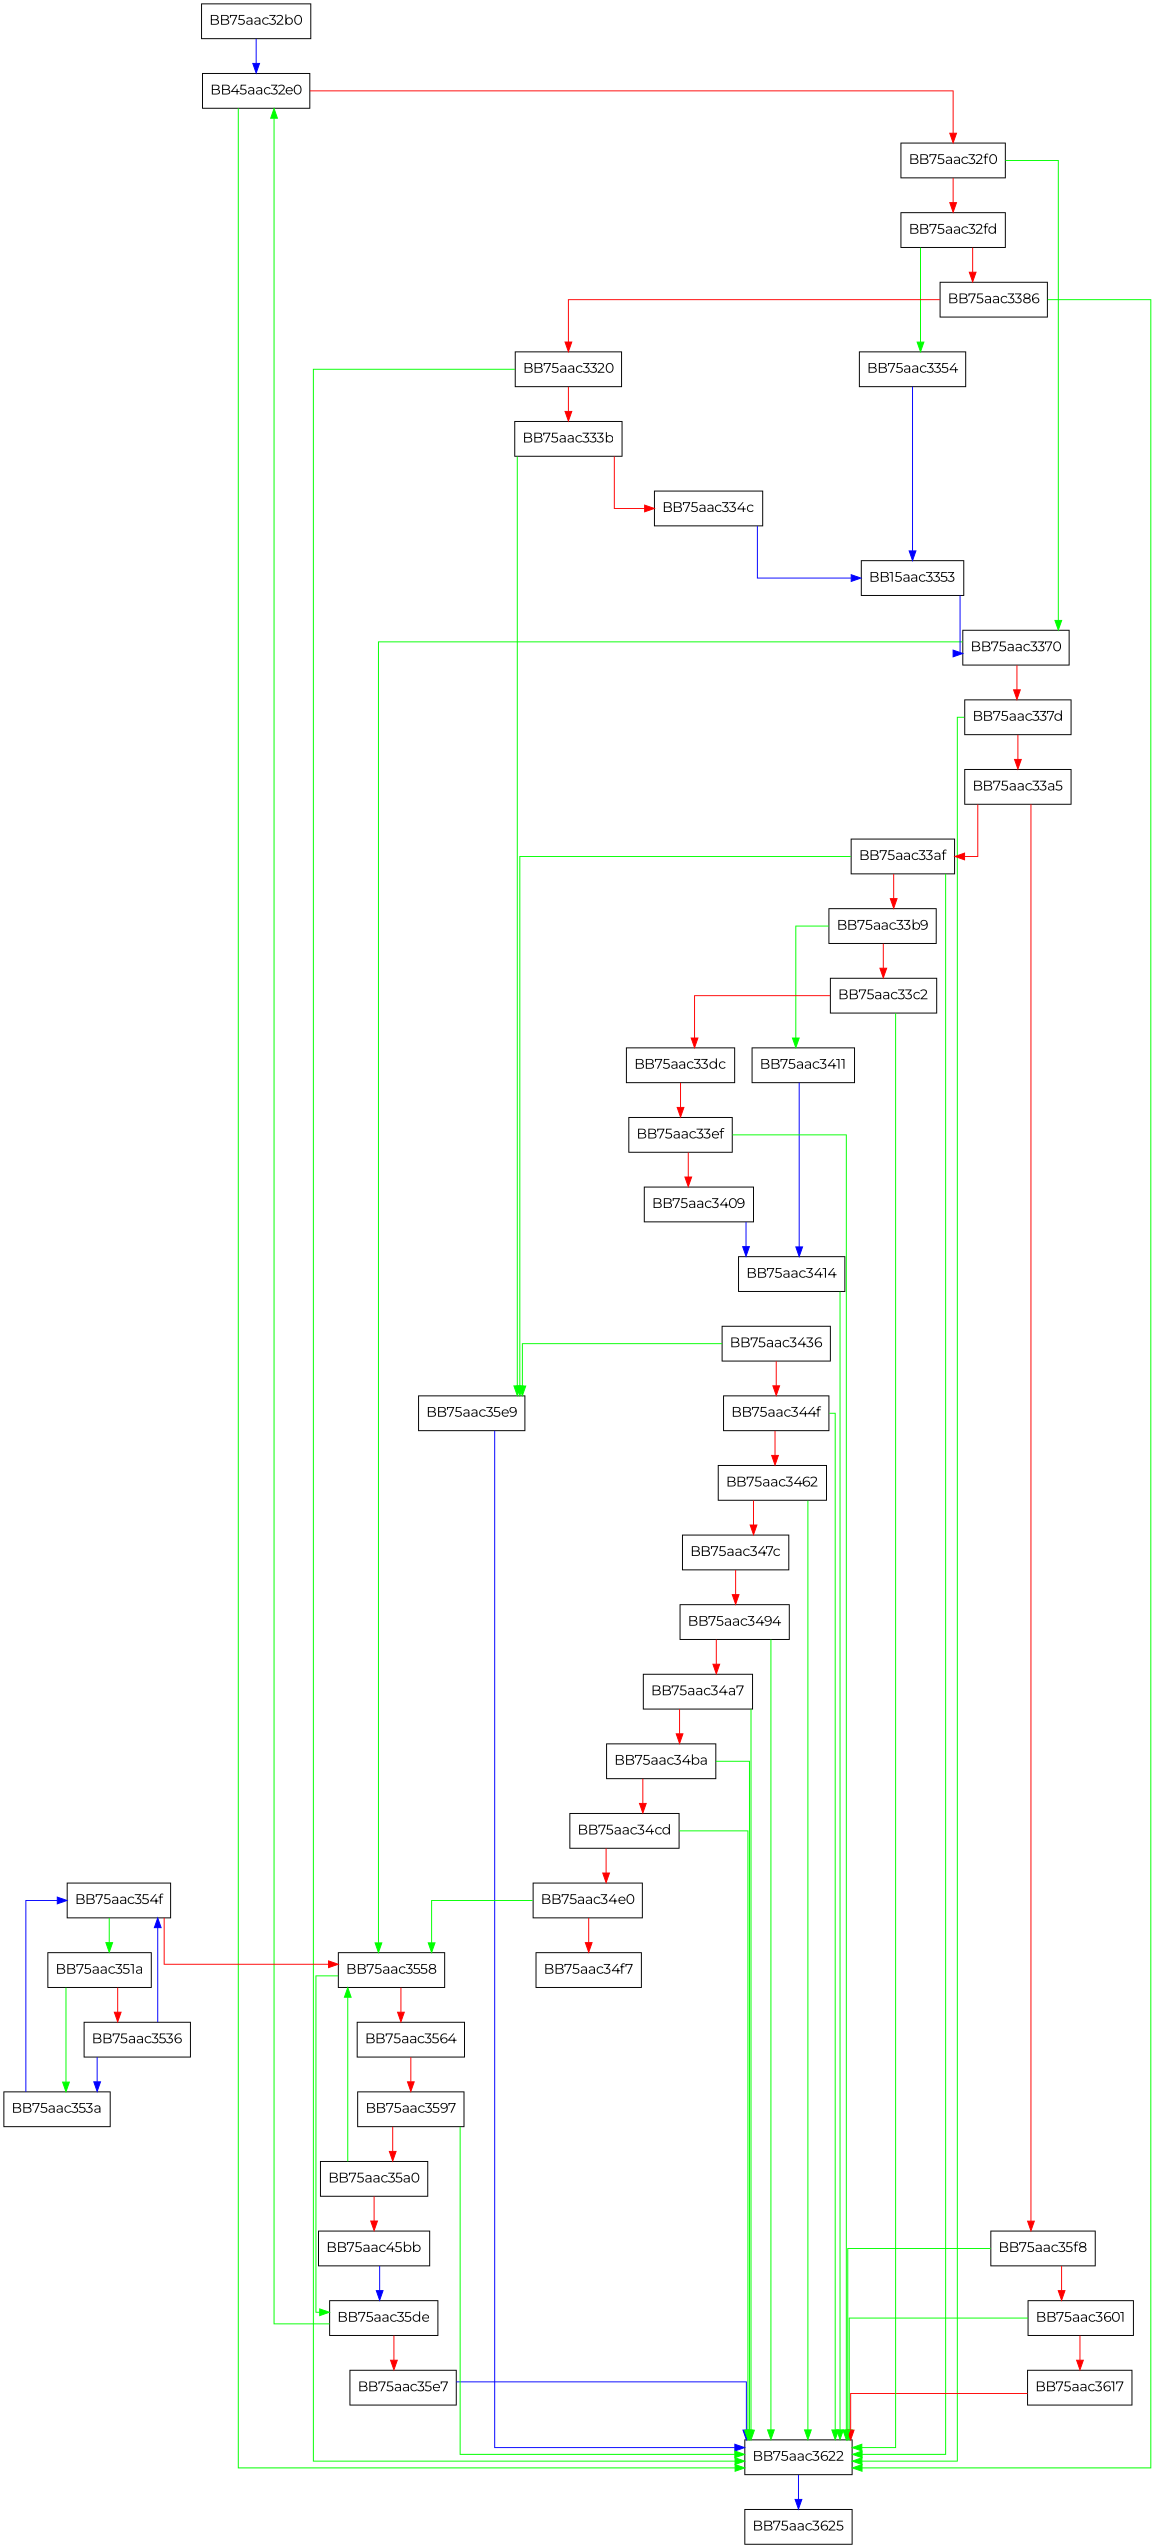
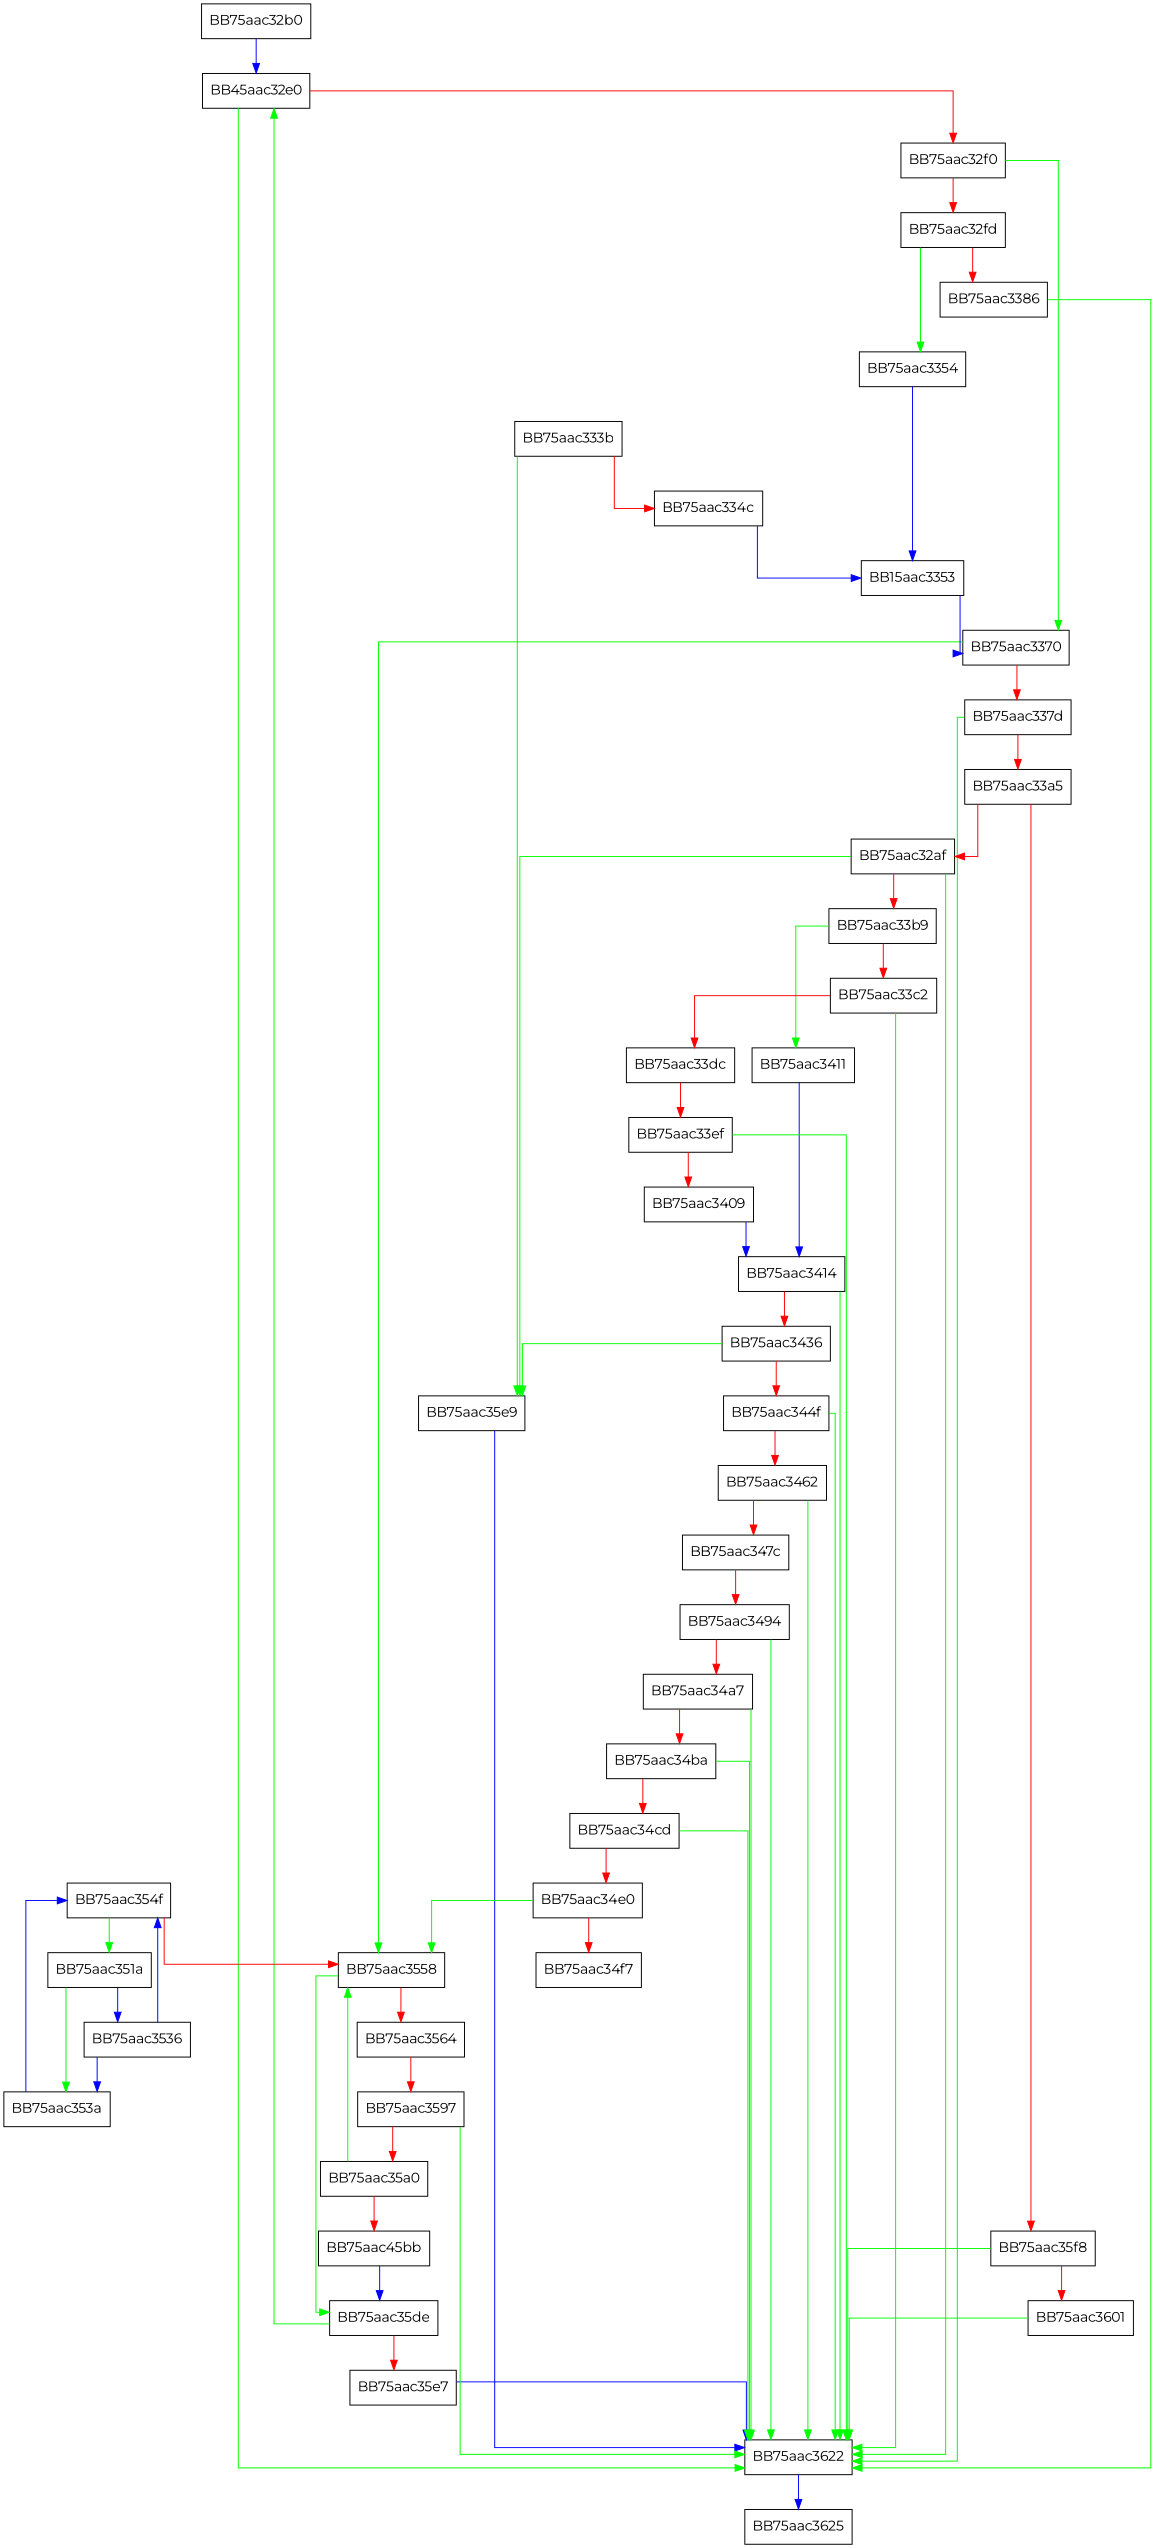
(568, 369) -> none
(903, 856) -> (903, 856)
none -> (784, 1304)
(118, 2000) -> (118, 2000)
(1080, 2388) -> none
